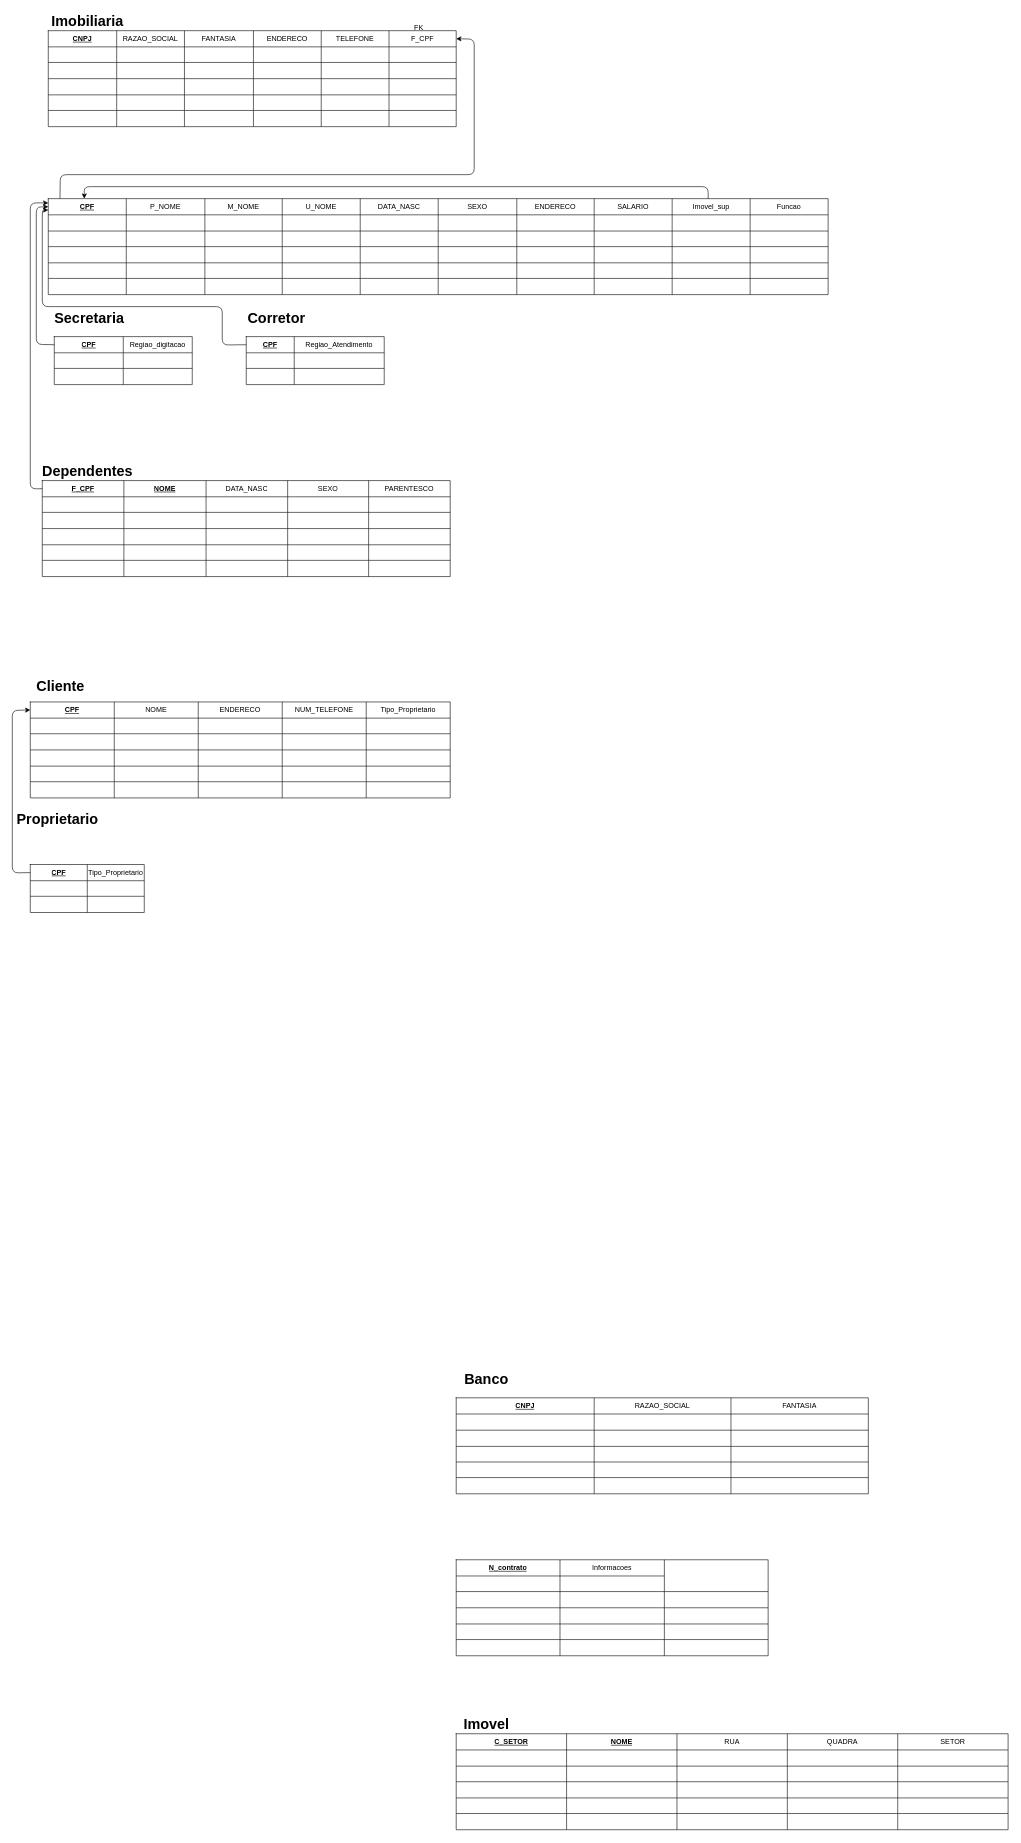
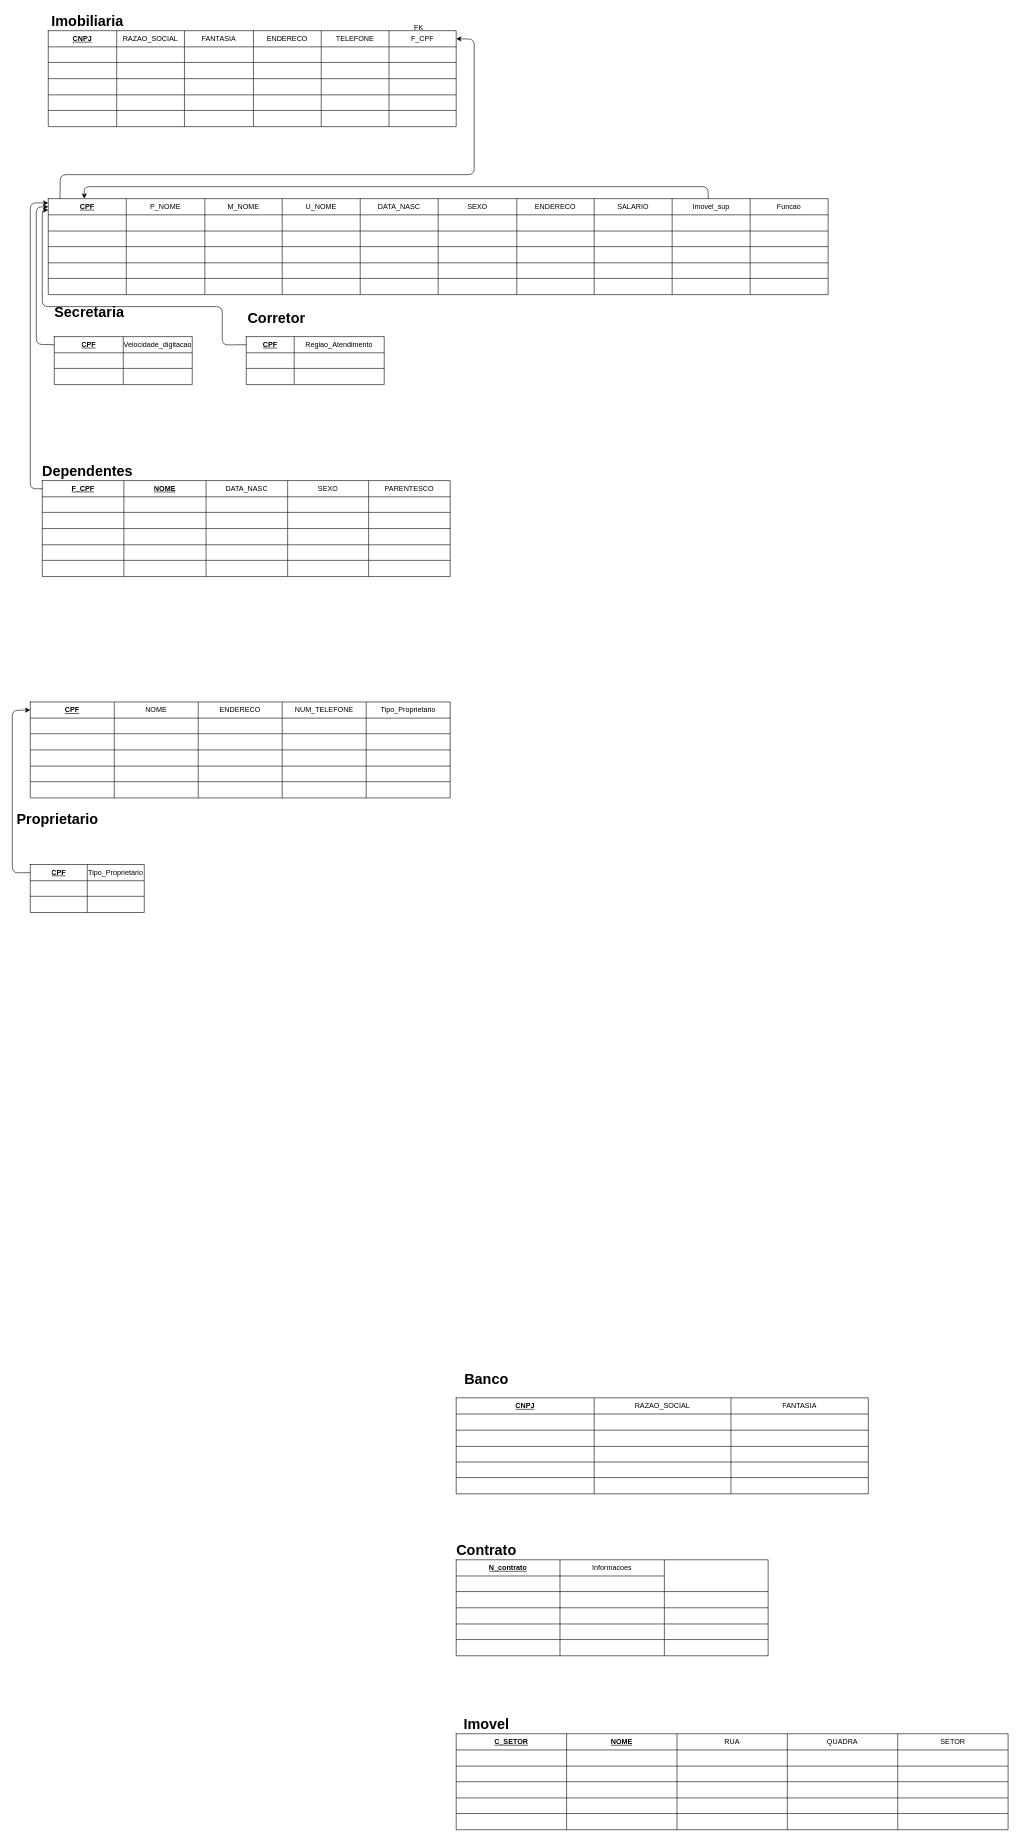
(89, 318) -> (89, 312)
(158, 345) -> (158, 345)
(60, 687) -> none
none -> (486, 1551)
